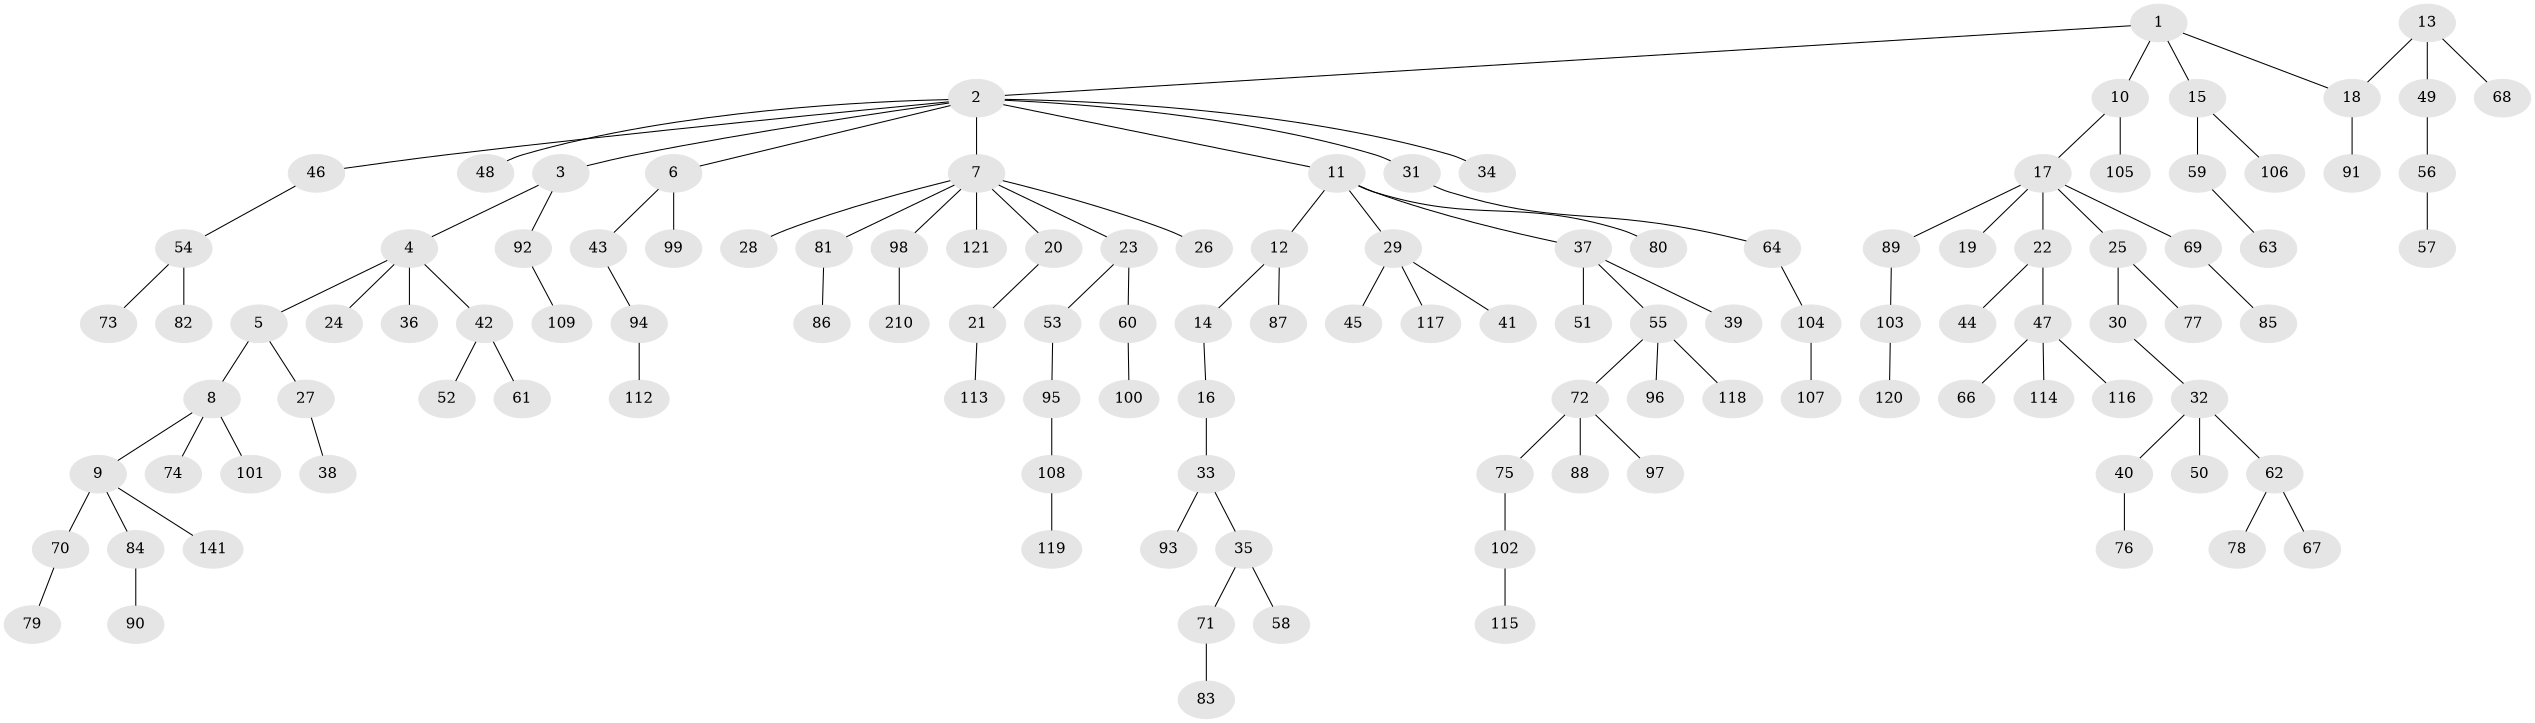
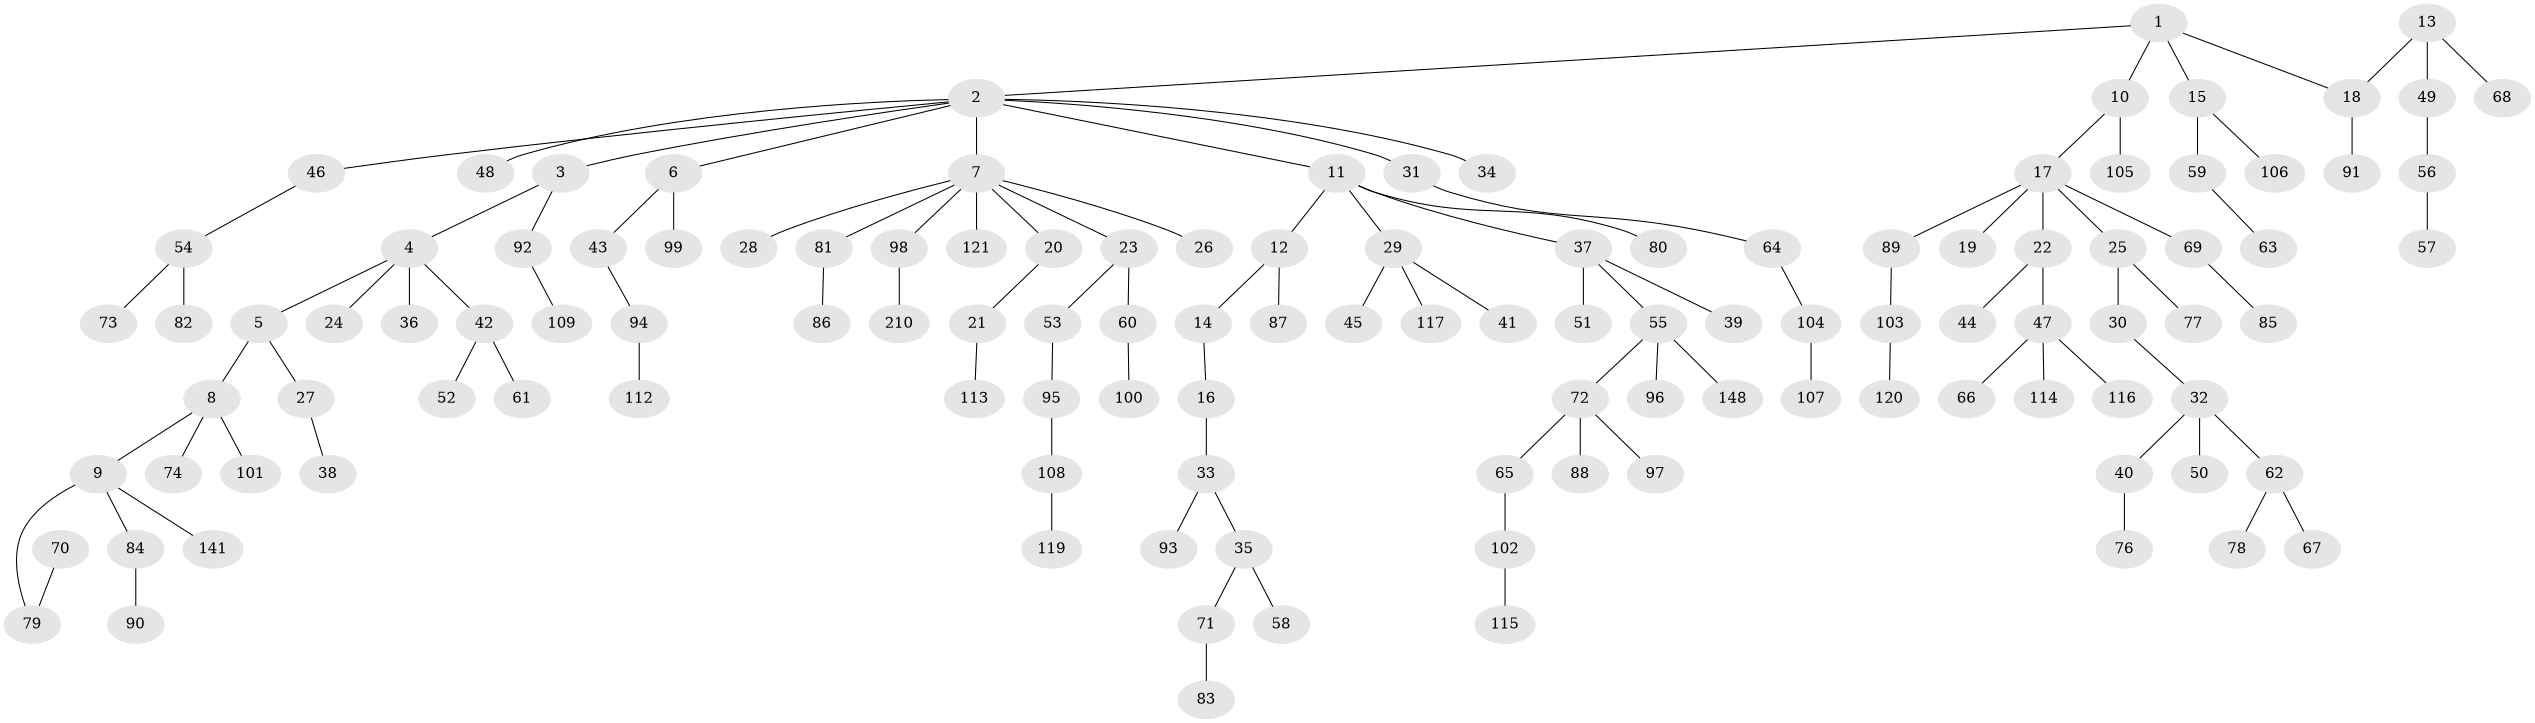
(1733, 399) -> (1733, 399)
(1505, 474) -> (1505, 474)
(79, 512) -> (22, 534)
